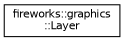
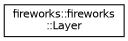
(62, 21) -> (64, 21)
